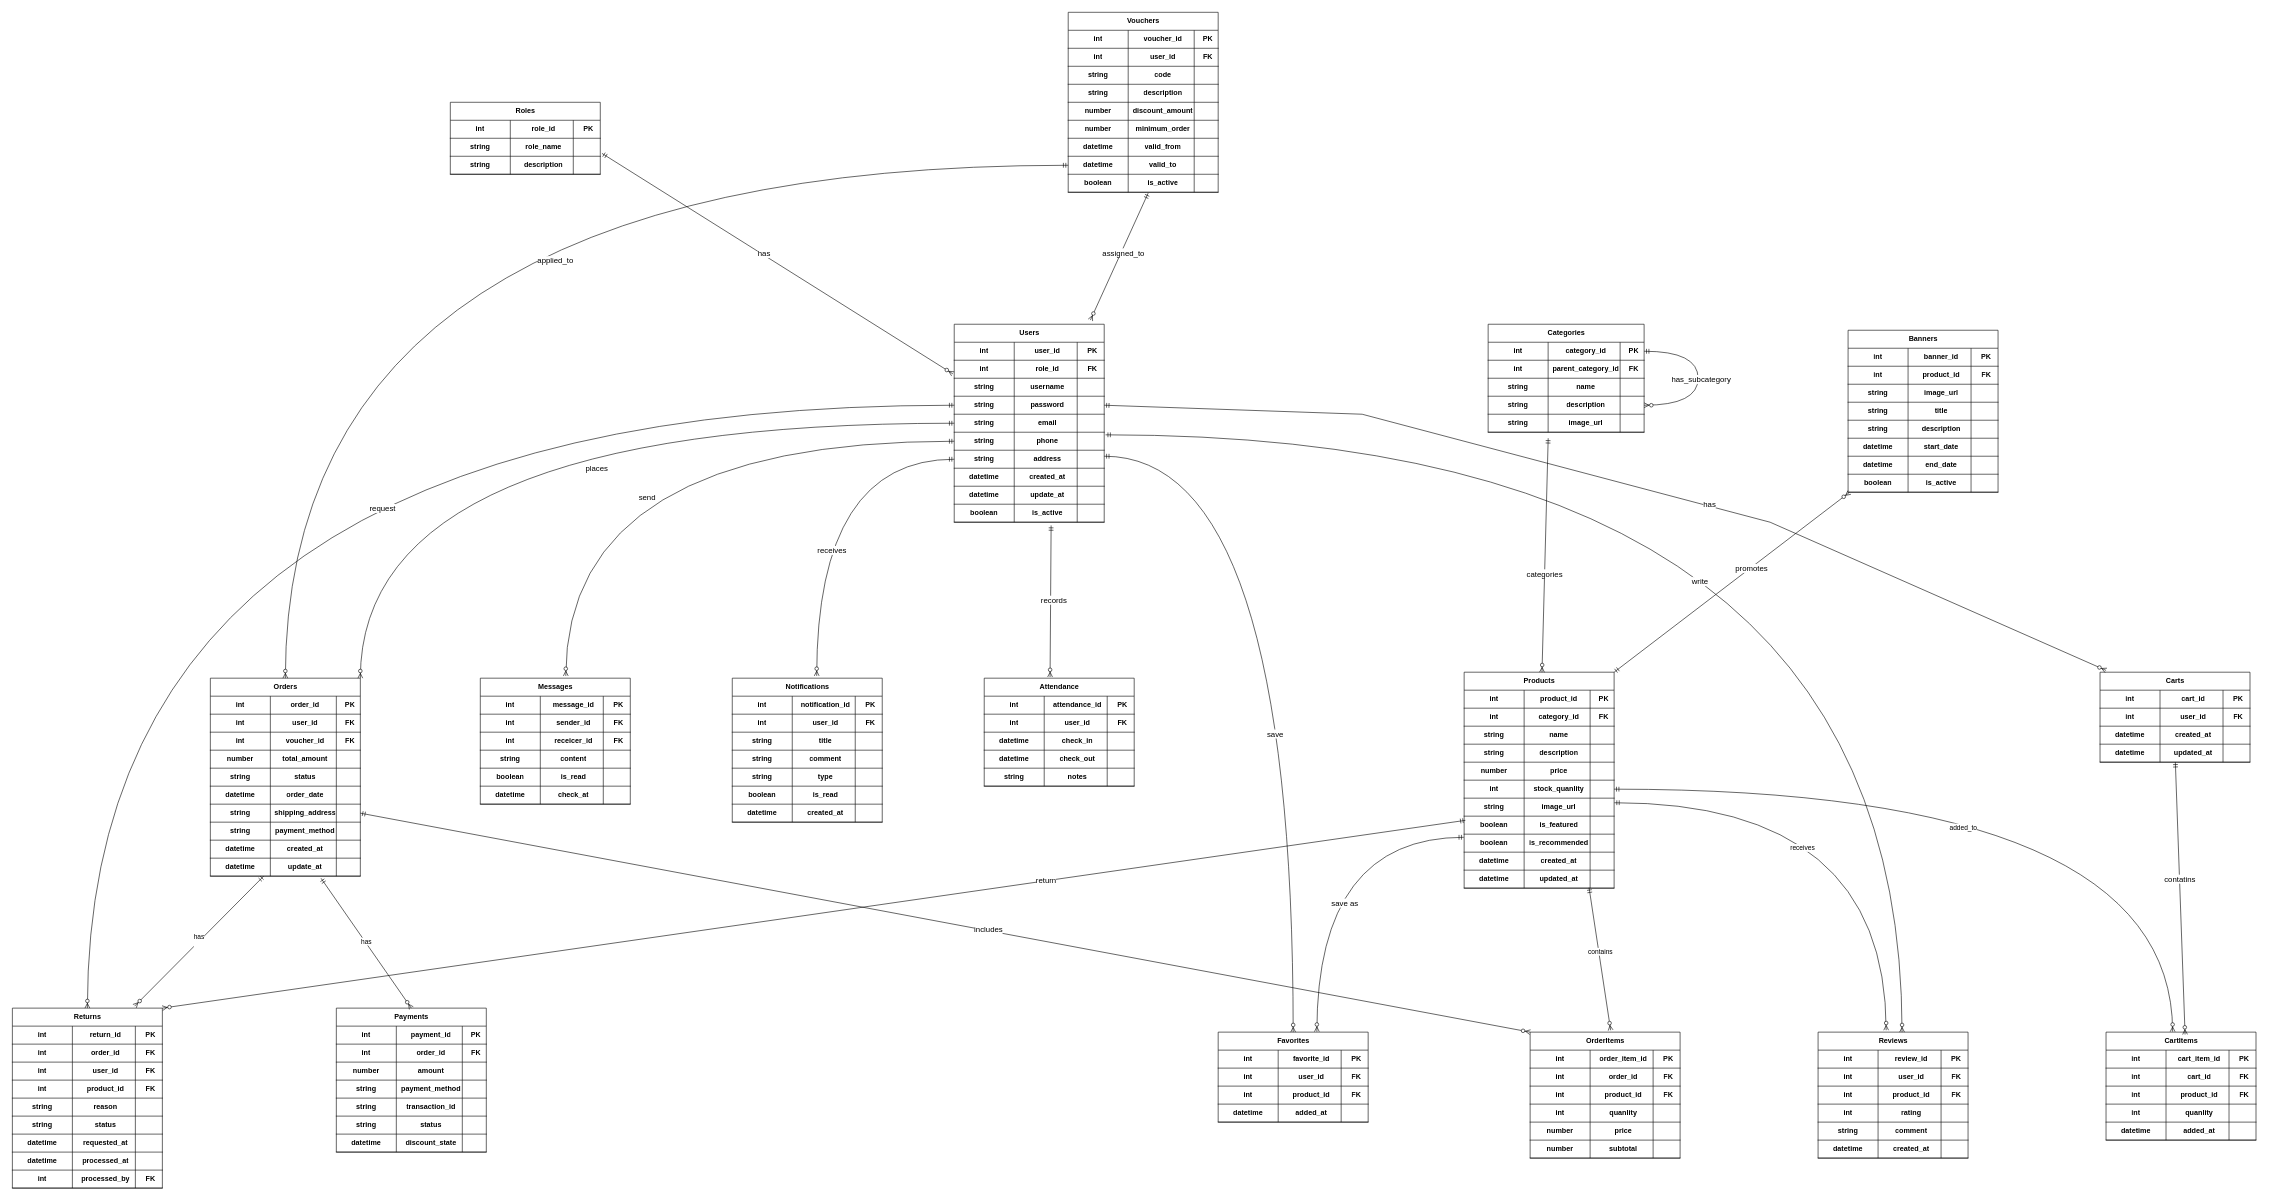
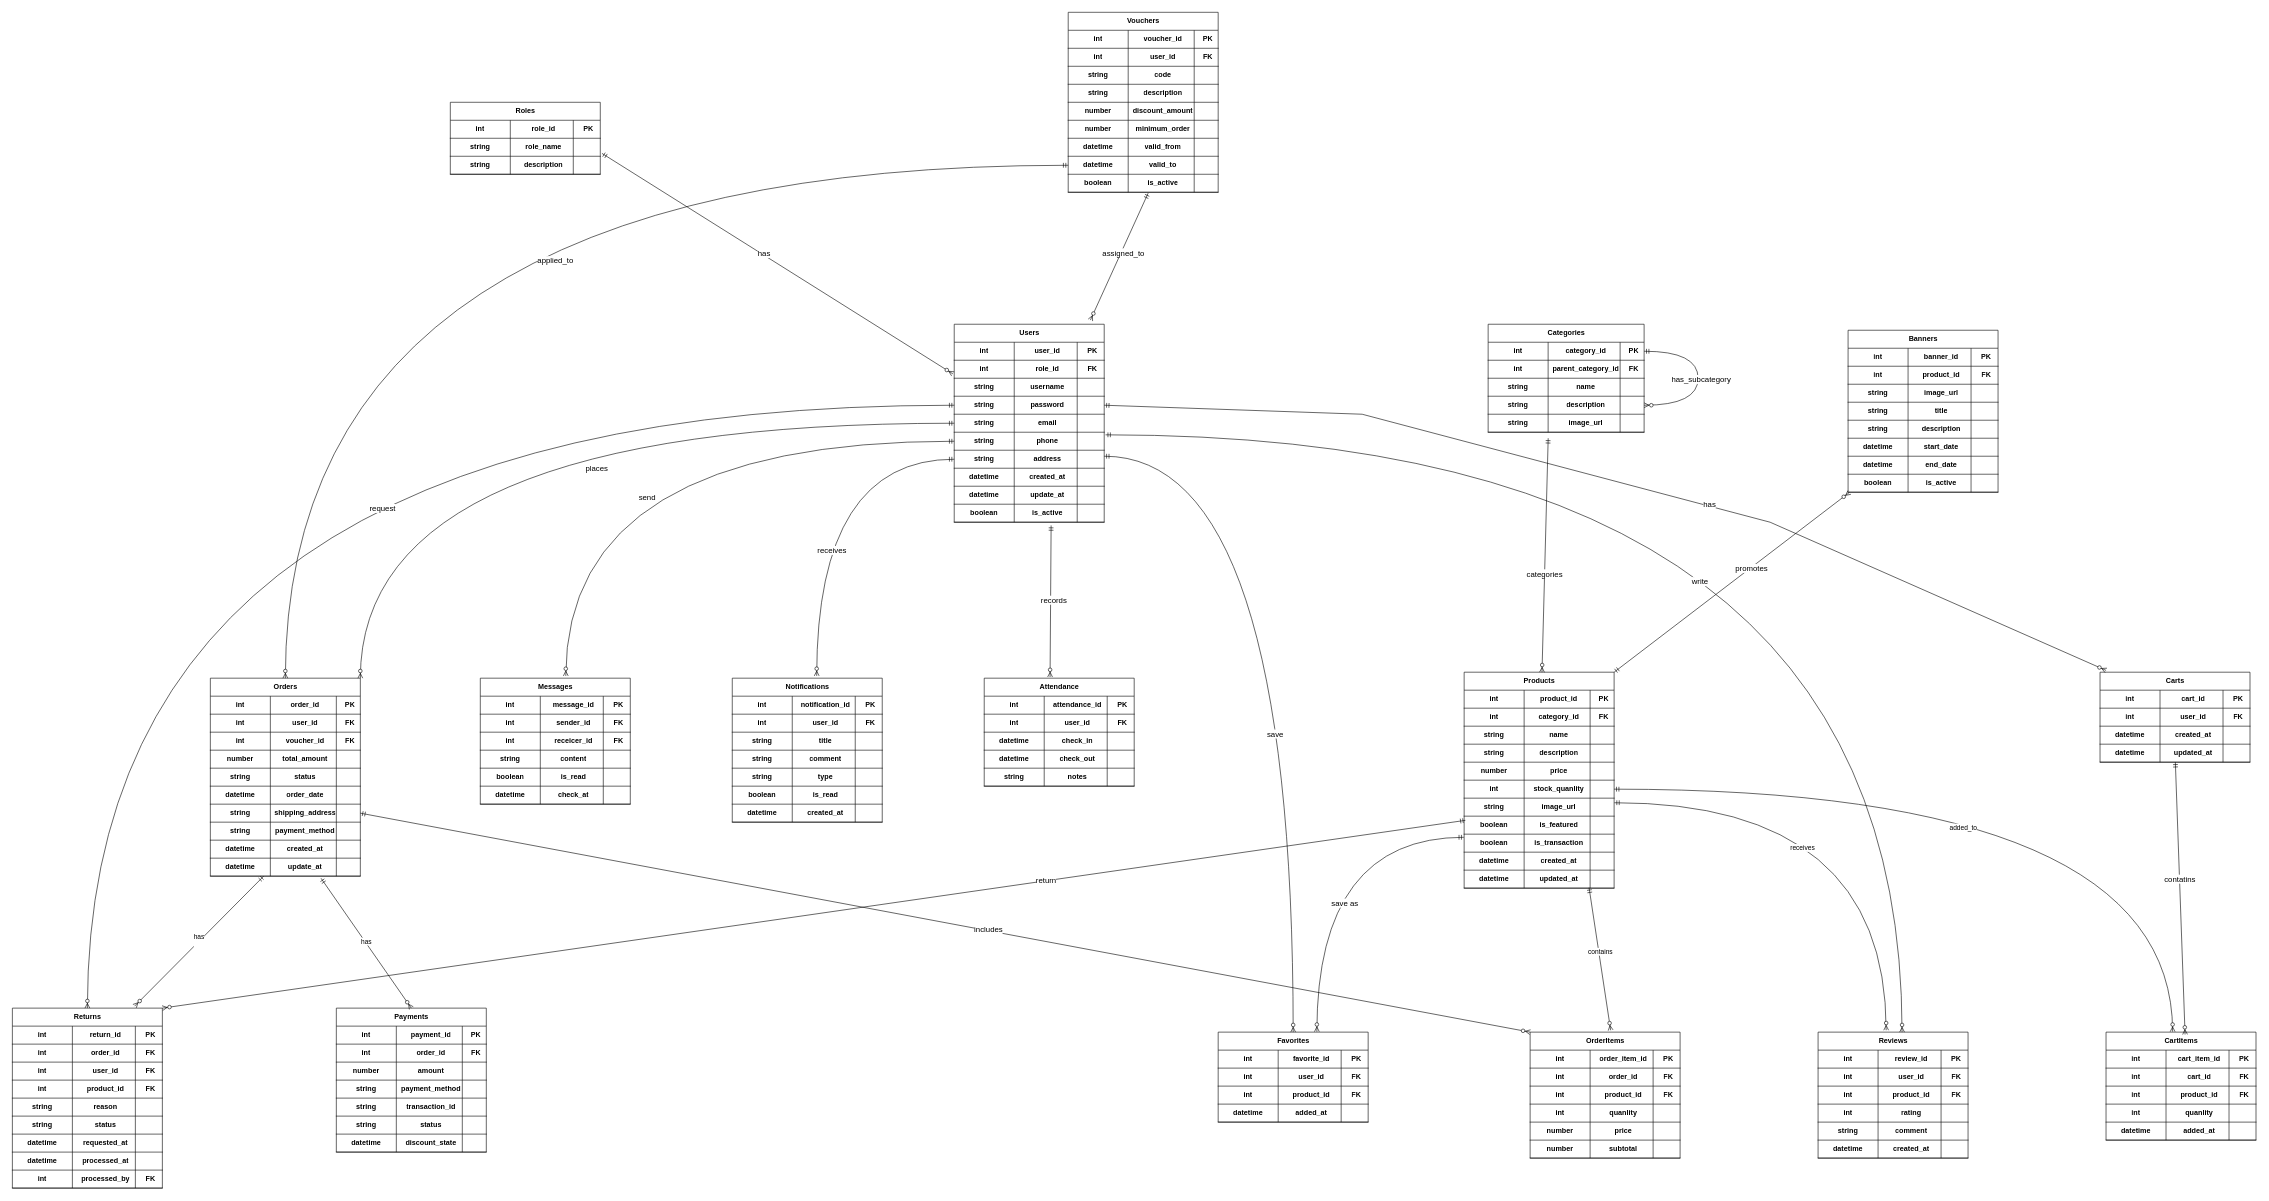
(1559, 843) -> (1559, 843)
